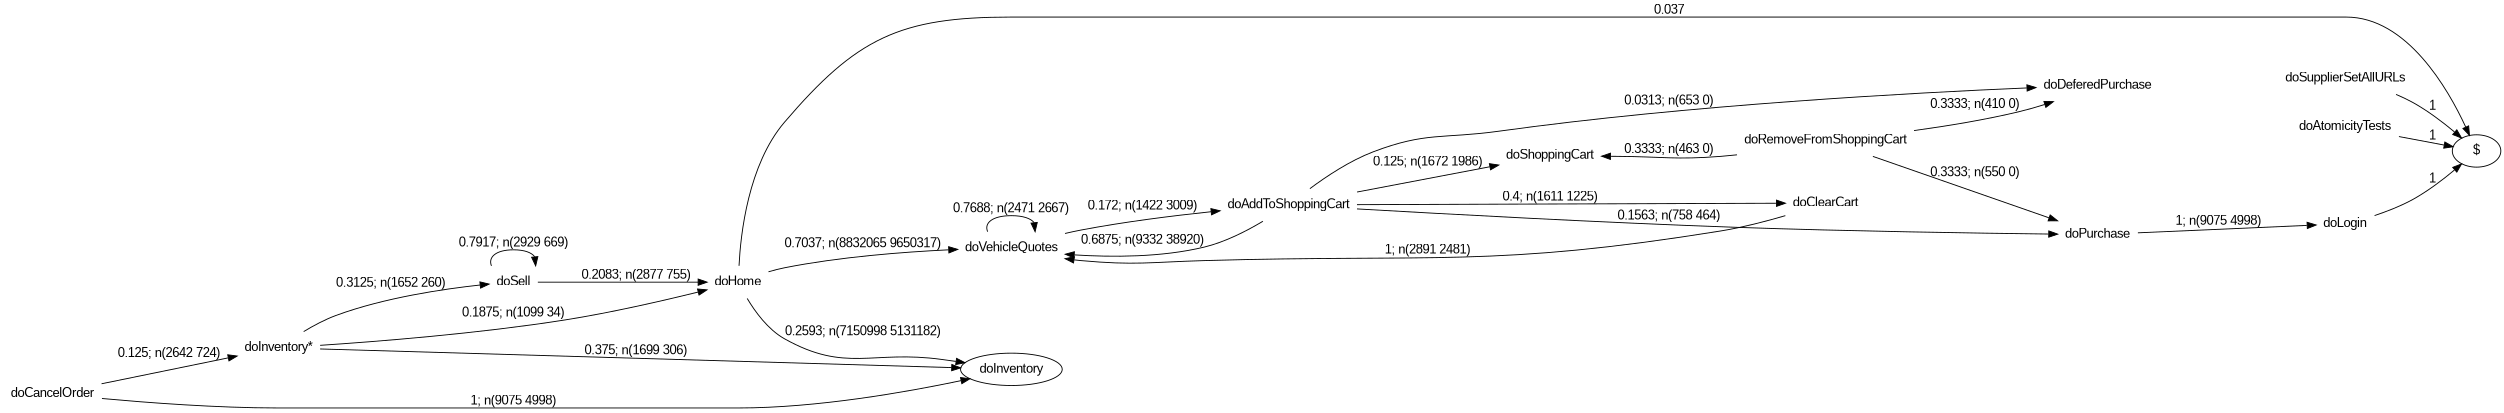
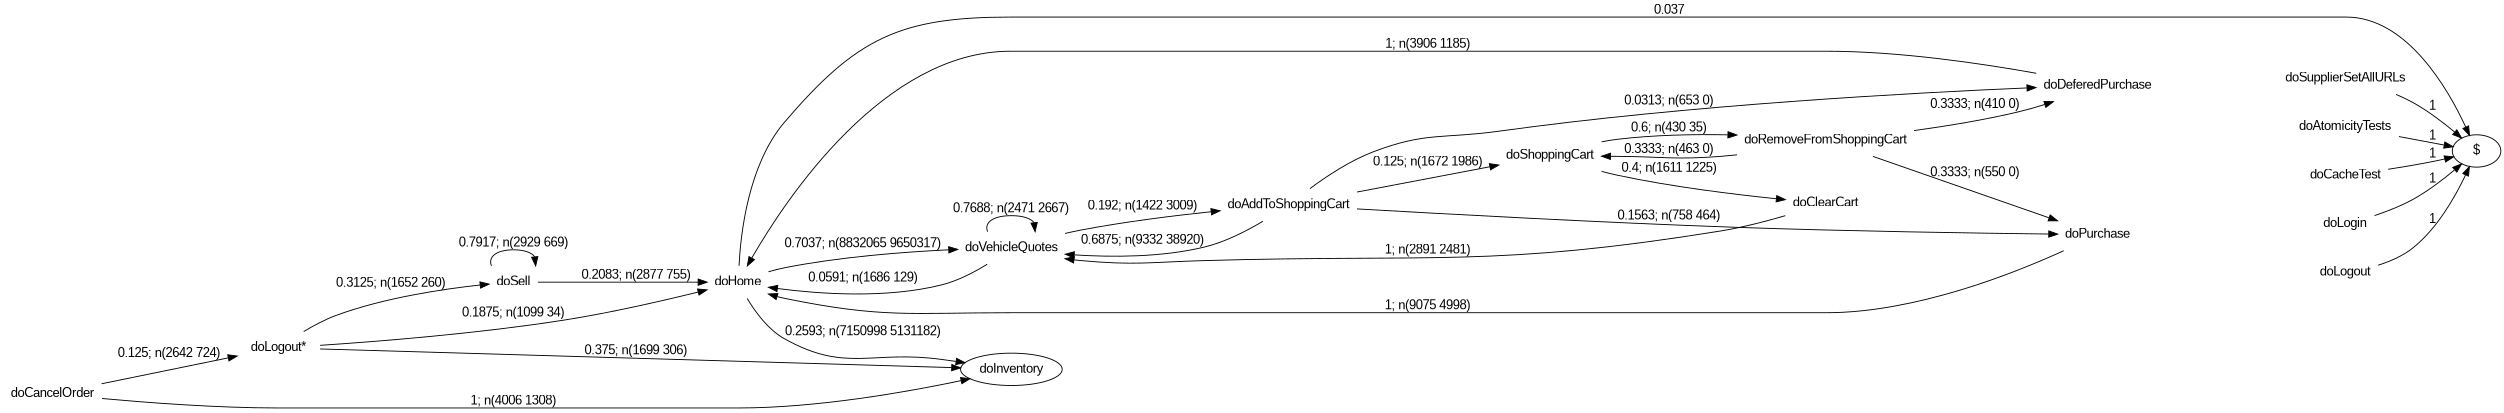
none -> (1352, 51)
none -> (1664, 136)
none -> (2345, 175)
(1567, 204) -> (1689, 188)
(1143, 206) -> (1143, 206)
(2222, 229) -> (1425, 313)
none -> (2345, 272)
none -> (885, 293)
(279, 348) -> (279, 348)
(514, 401) -> (514, 401)
